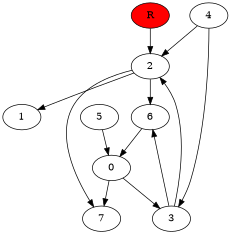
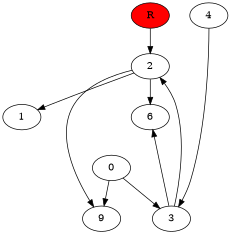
(182, 39) -> none
(99, 117) -> none
(133, 140) -> none
(102, 219) -> (102, 219)
